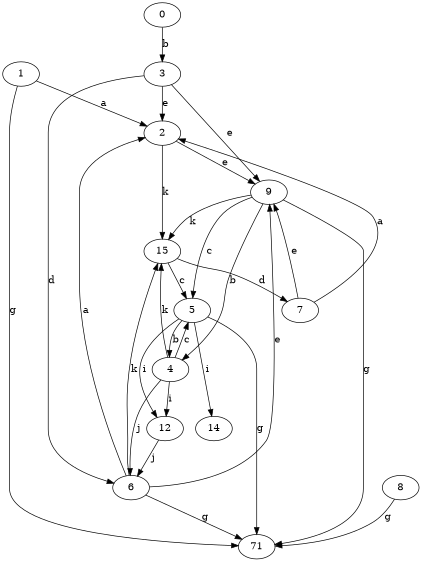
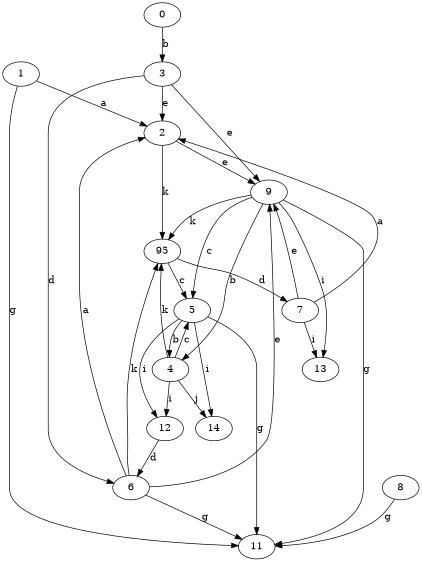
(162, 251) -> (162, 251)
none -> (321, 369)
(136, 421) -> (190, 396)
(153, 458) -> (153, 458)
(257, 547) -> (257, 547)
